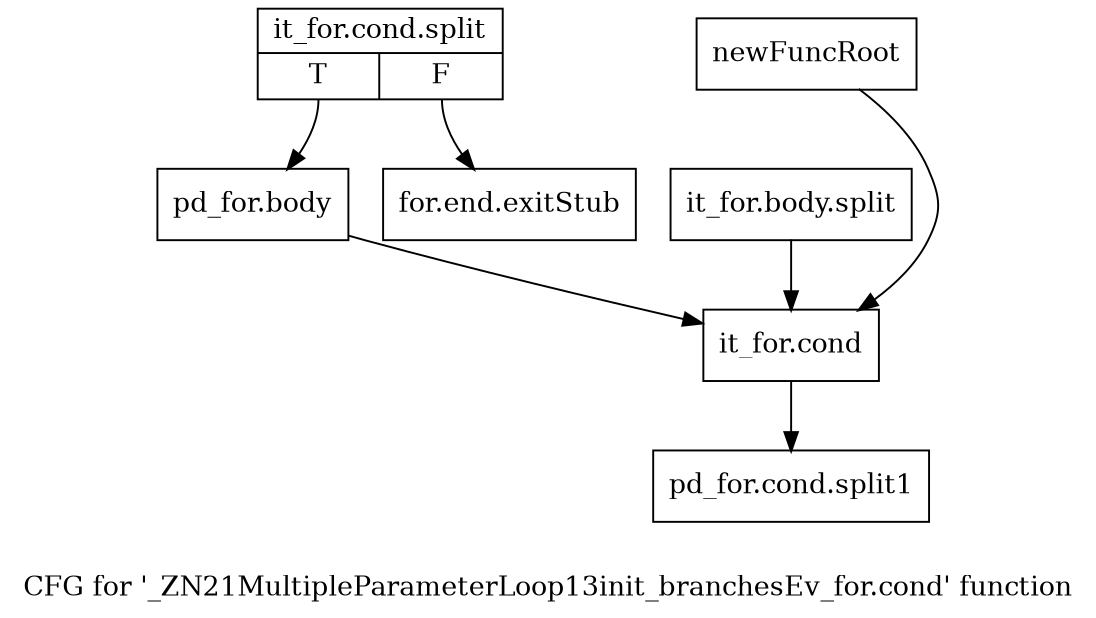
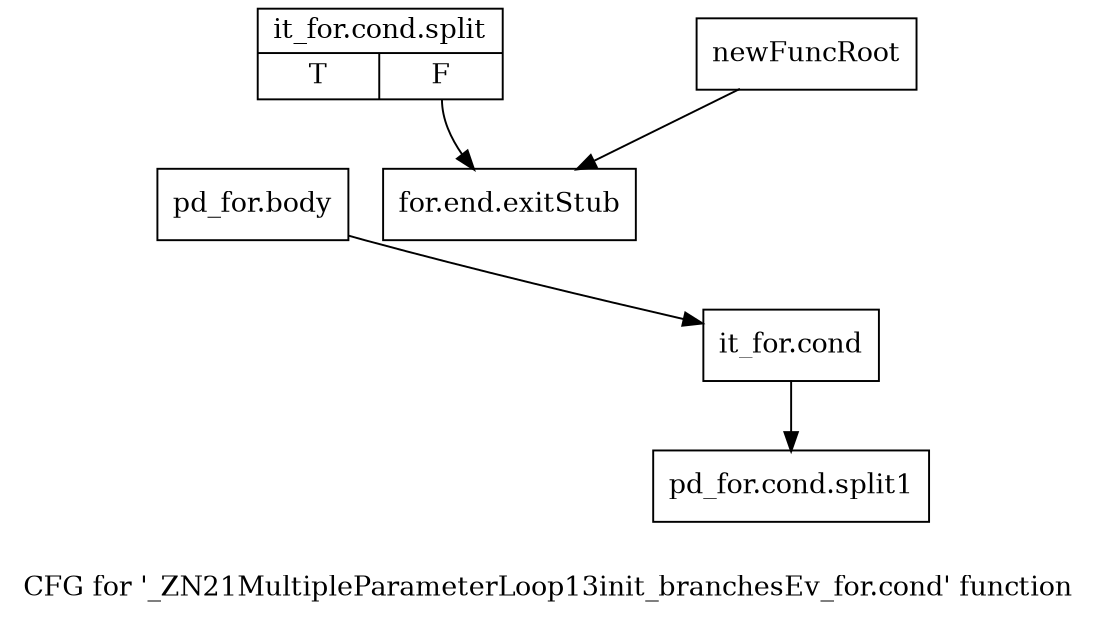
(313, 128) -> none
(936, 192) -> (667, 125)
(791, 204) -> none
